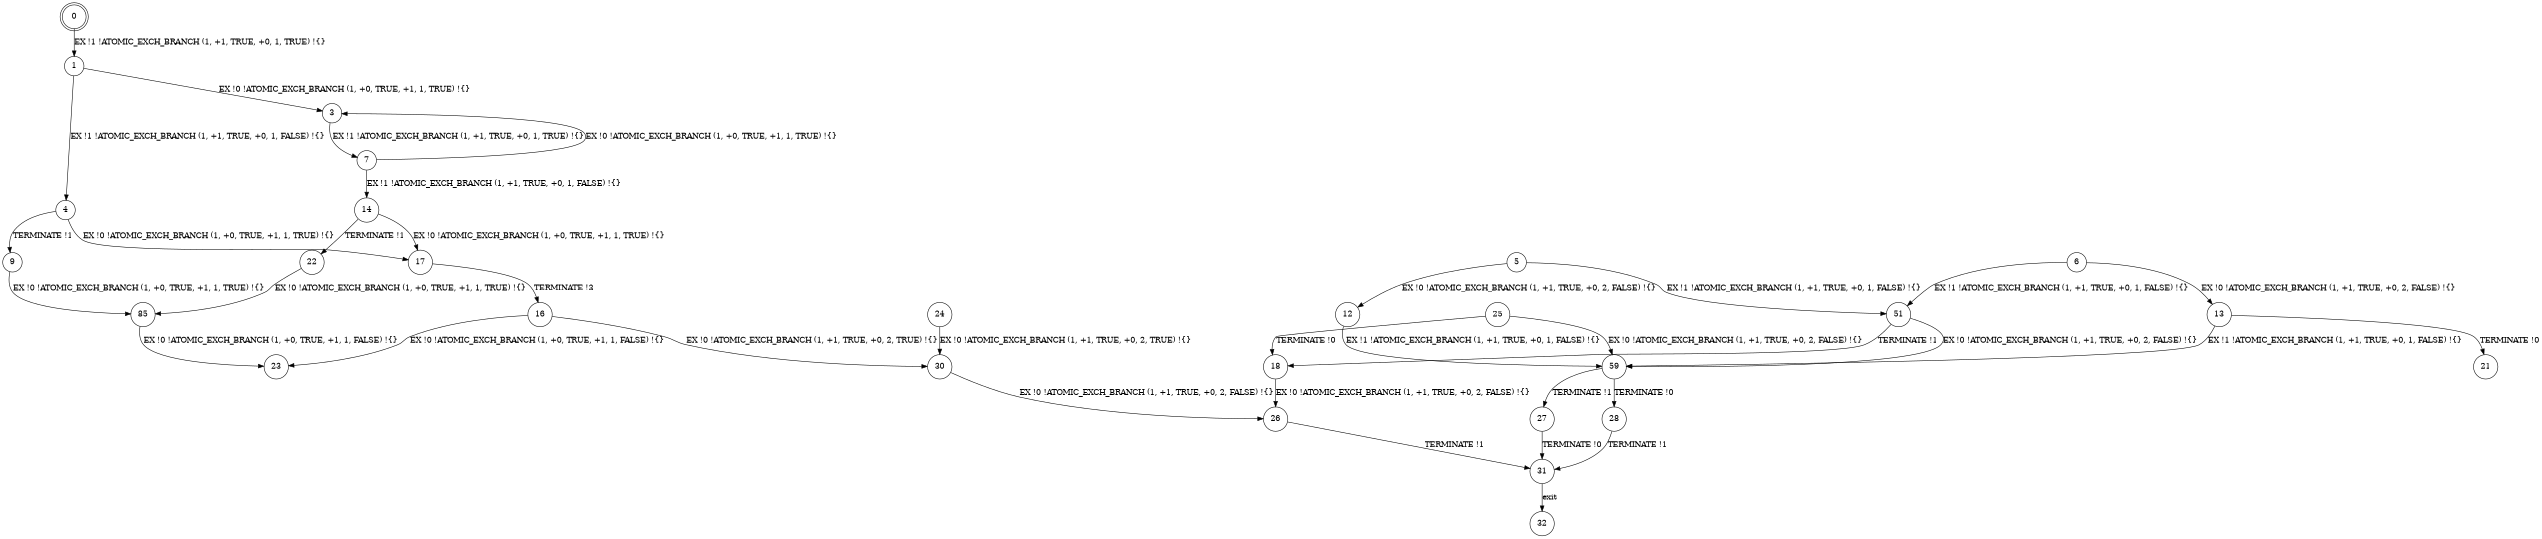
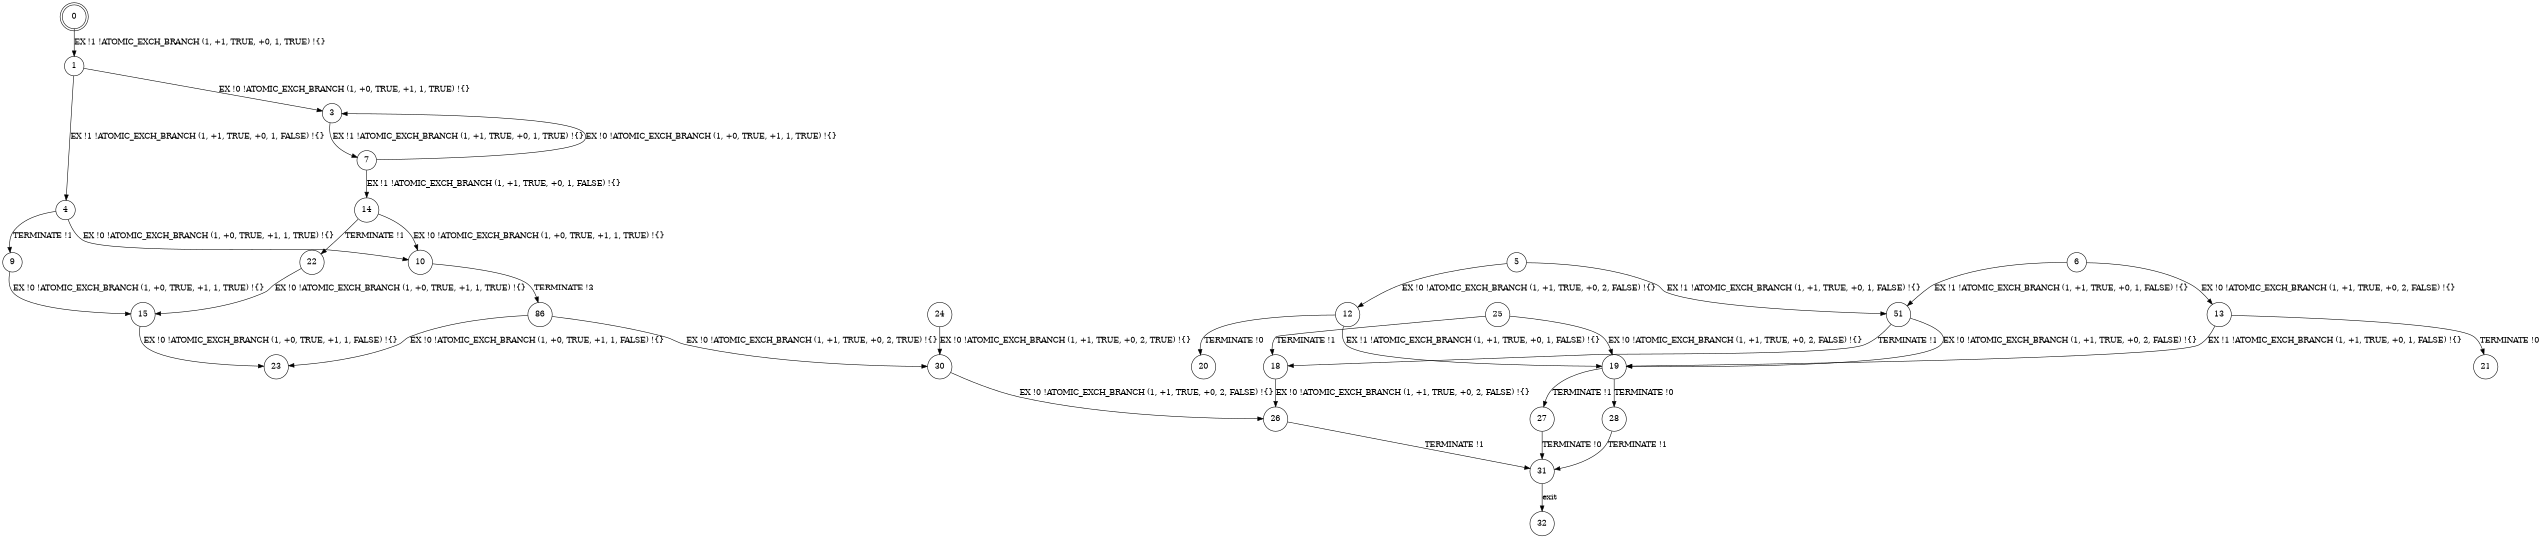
(420, 262) -> (420, 262)
(143, 315) -> (143, 315)
(540, 315) -> (540, 315)
(1306, 341) -> (1306, 341)
none -> (1204, 367)
(1614, 367) -> (1614, 367)
